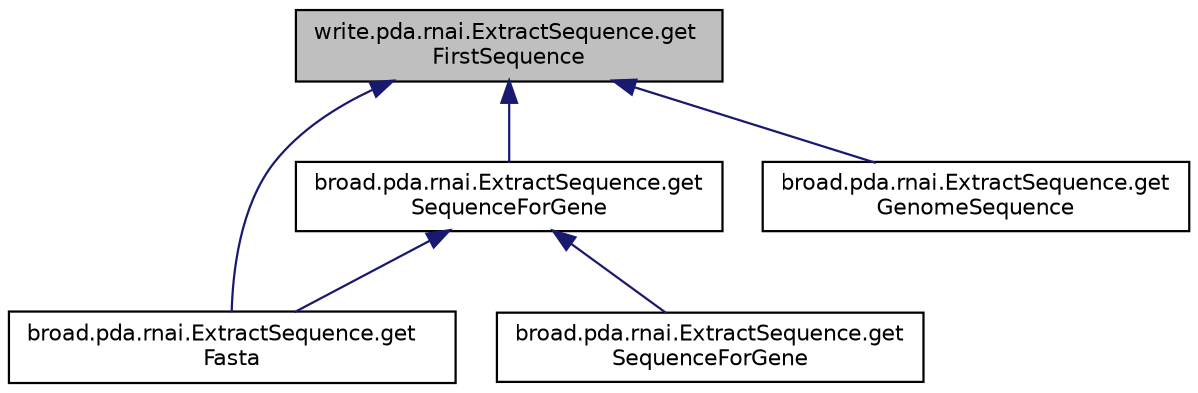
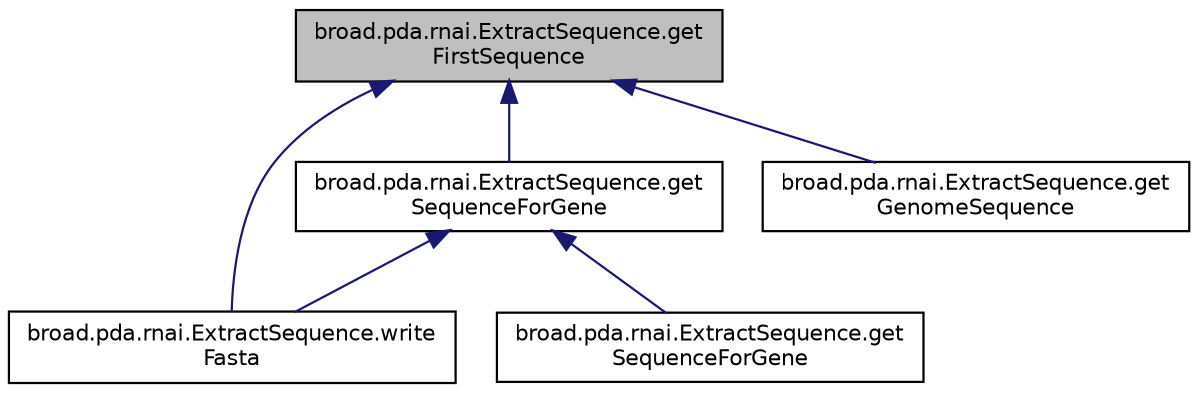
(509, 46) -> (509, 46)
(232, 347) -> (232, 347)
